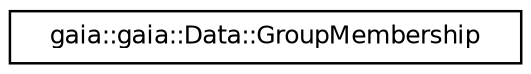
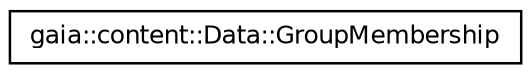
(266, 37) -> (266, 37)
